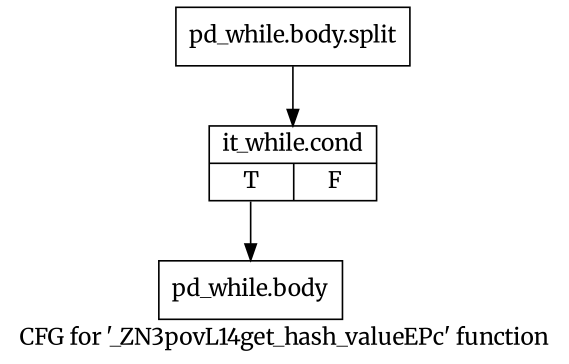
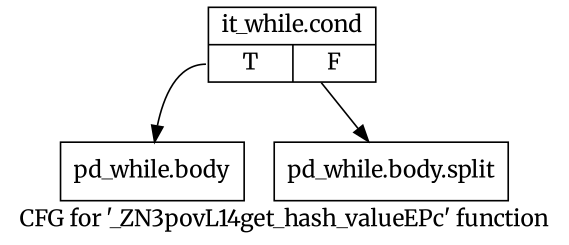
(293, 88) -> (340, 106)
